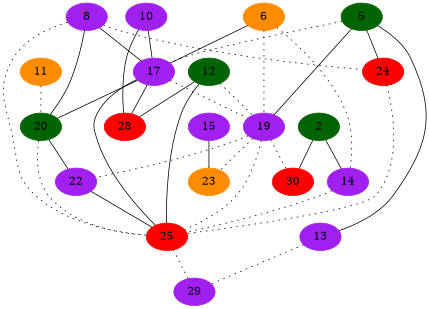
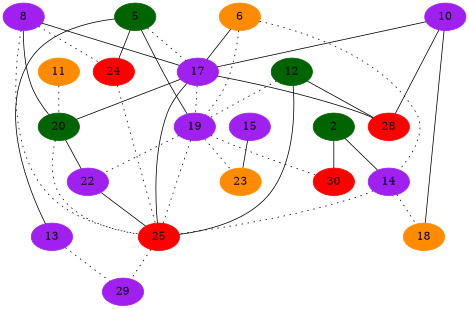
none -> (424, 237)
